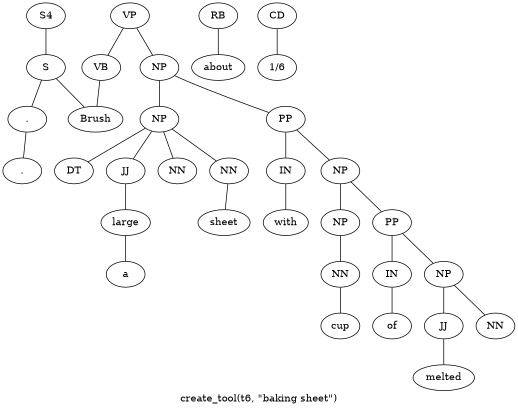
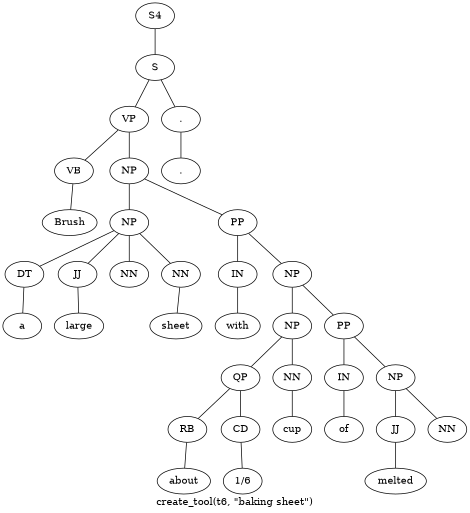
(70, 93) -> (142, 93)
(126, 249) -> (23, 300)
none -> (241, 378)
